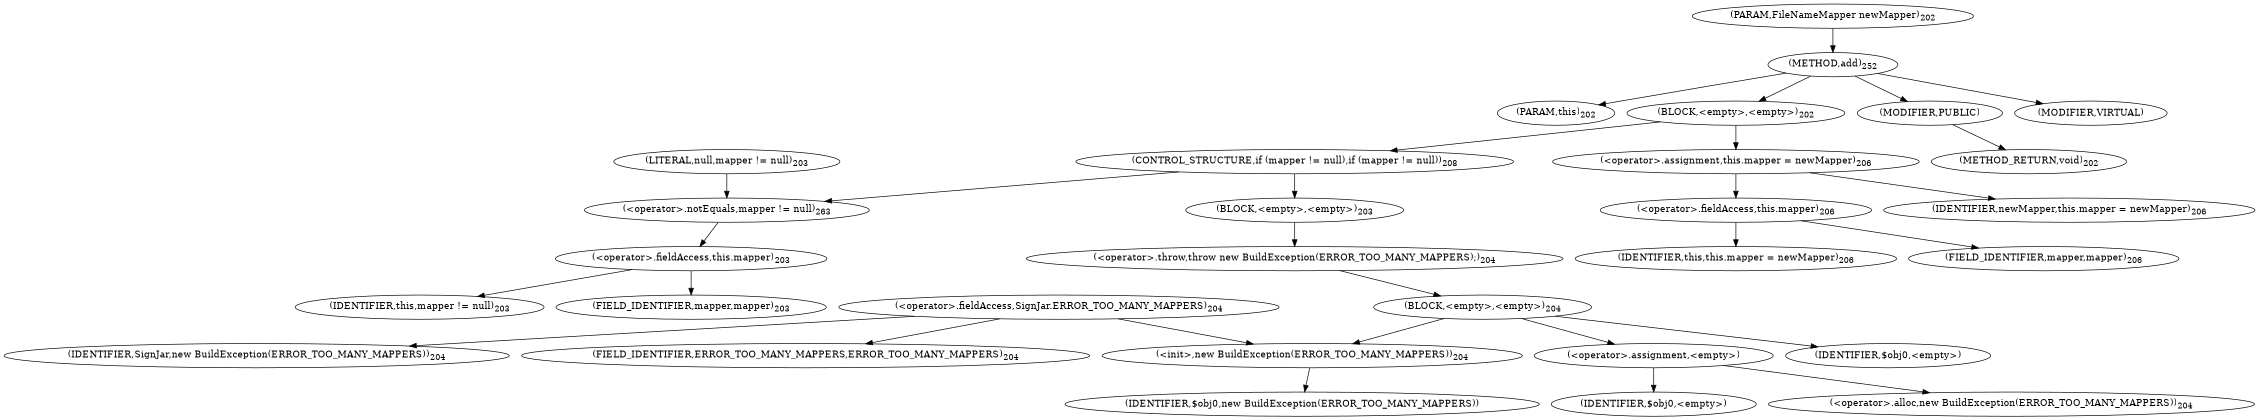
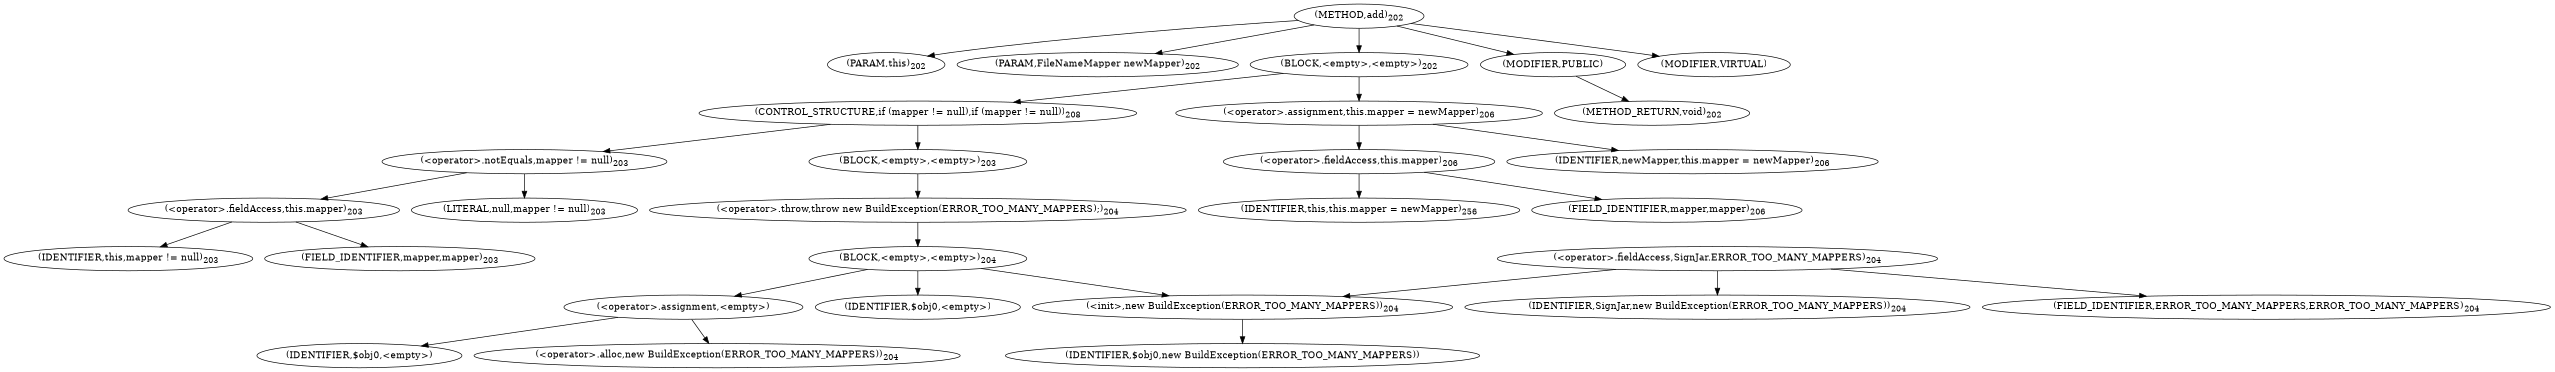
(1833, 37) -> (1238, 39)
(1870, 64) -> (1396, 15)
(727, 183) -> (524, 183)
(823, 209) -> (621, 161)
(1846, 258) -> (1470, 209)
